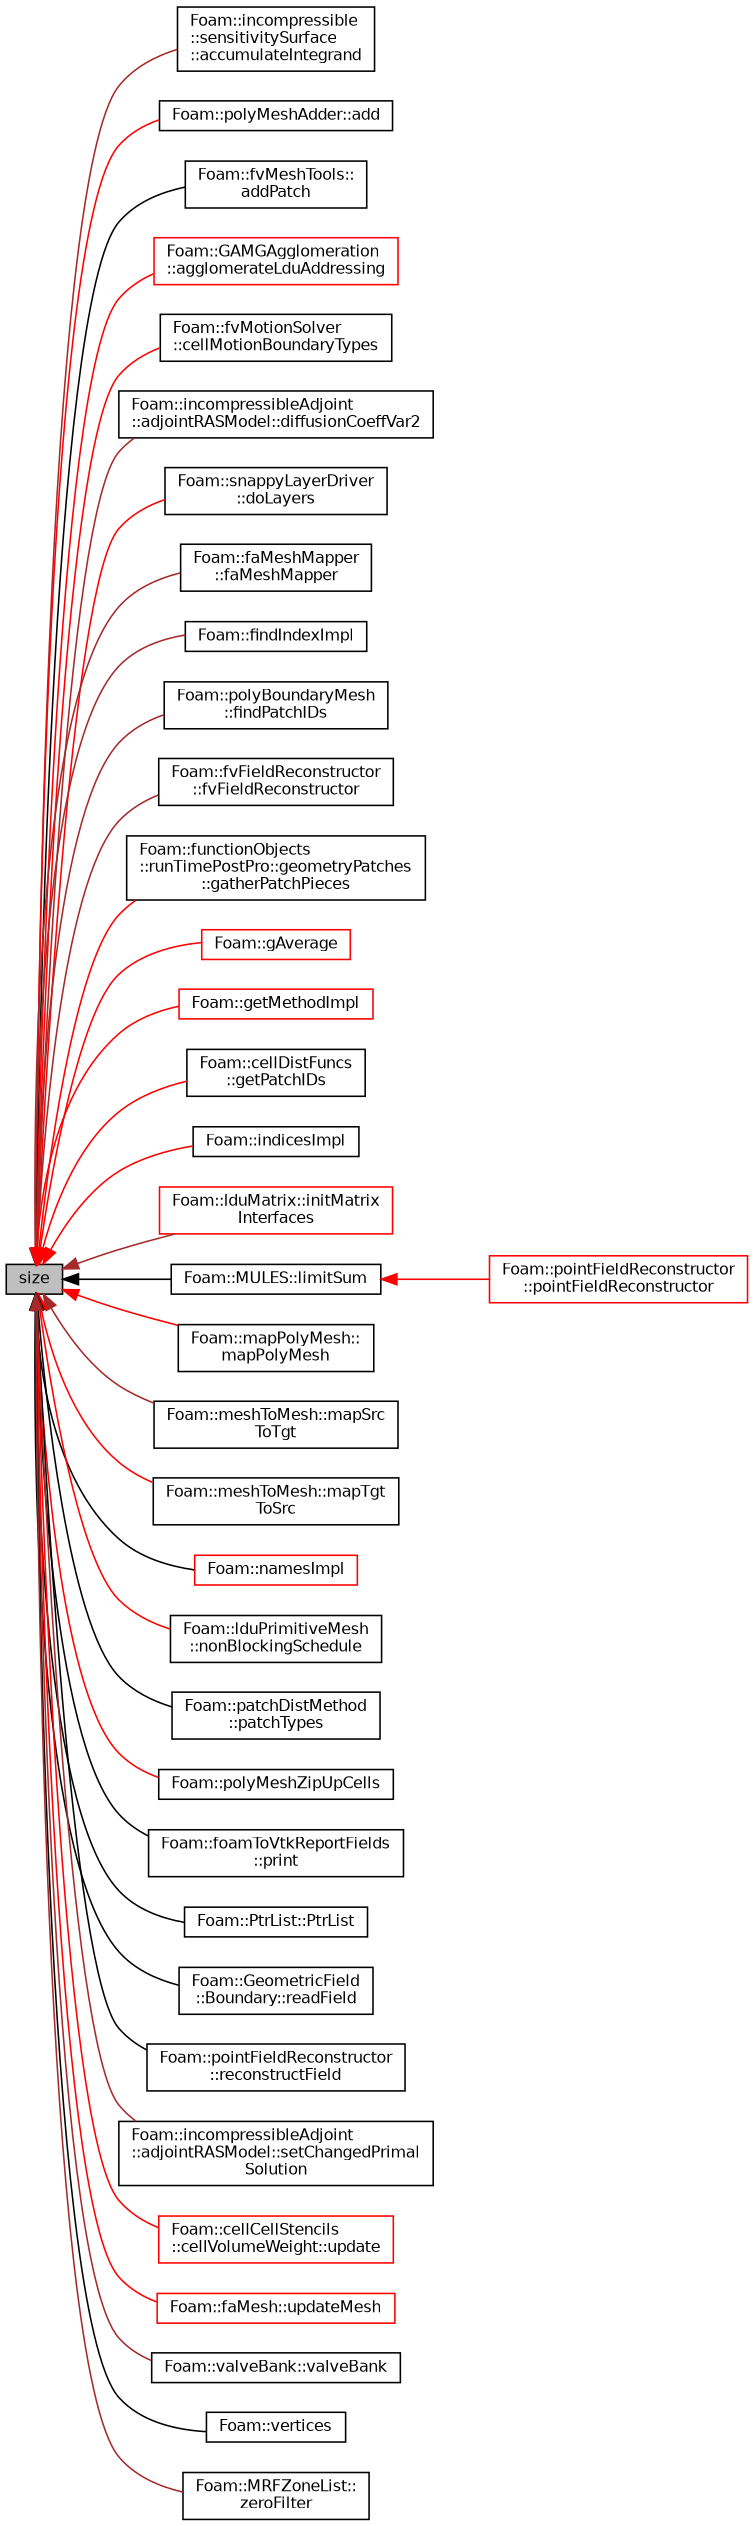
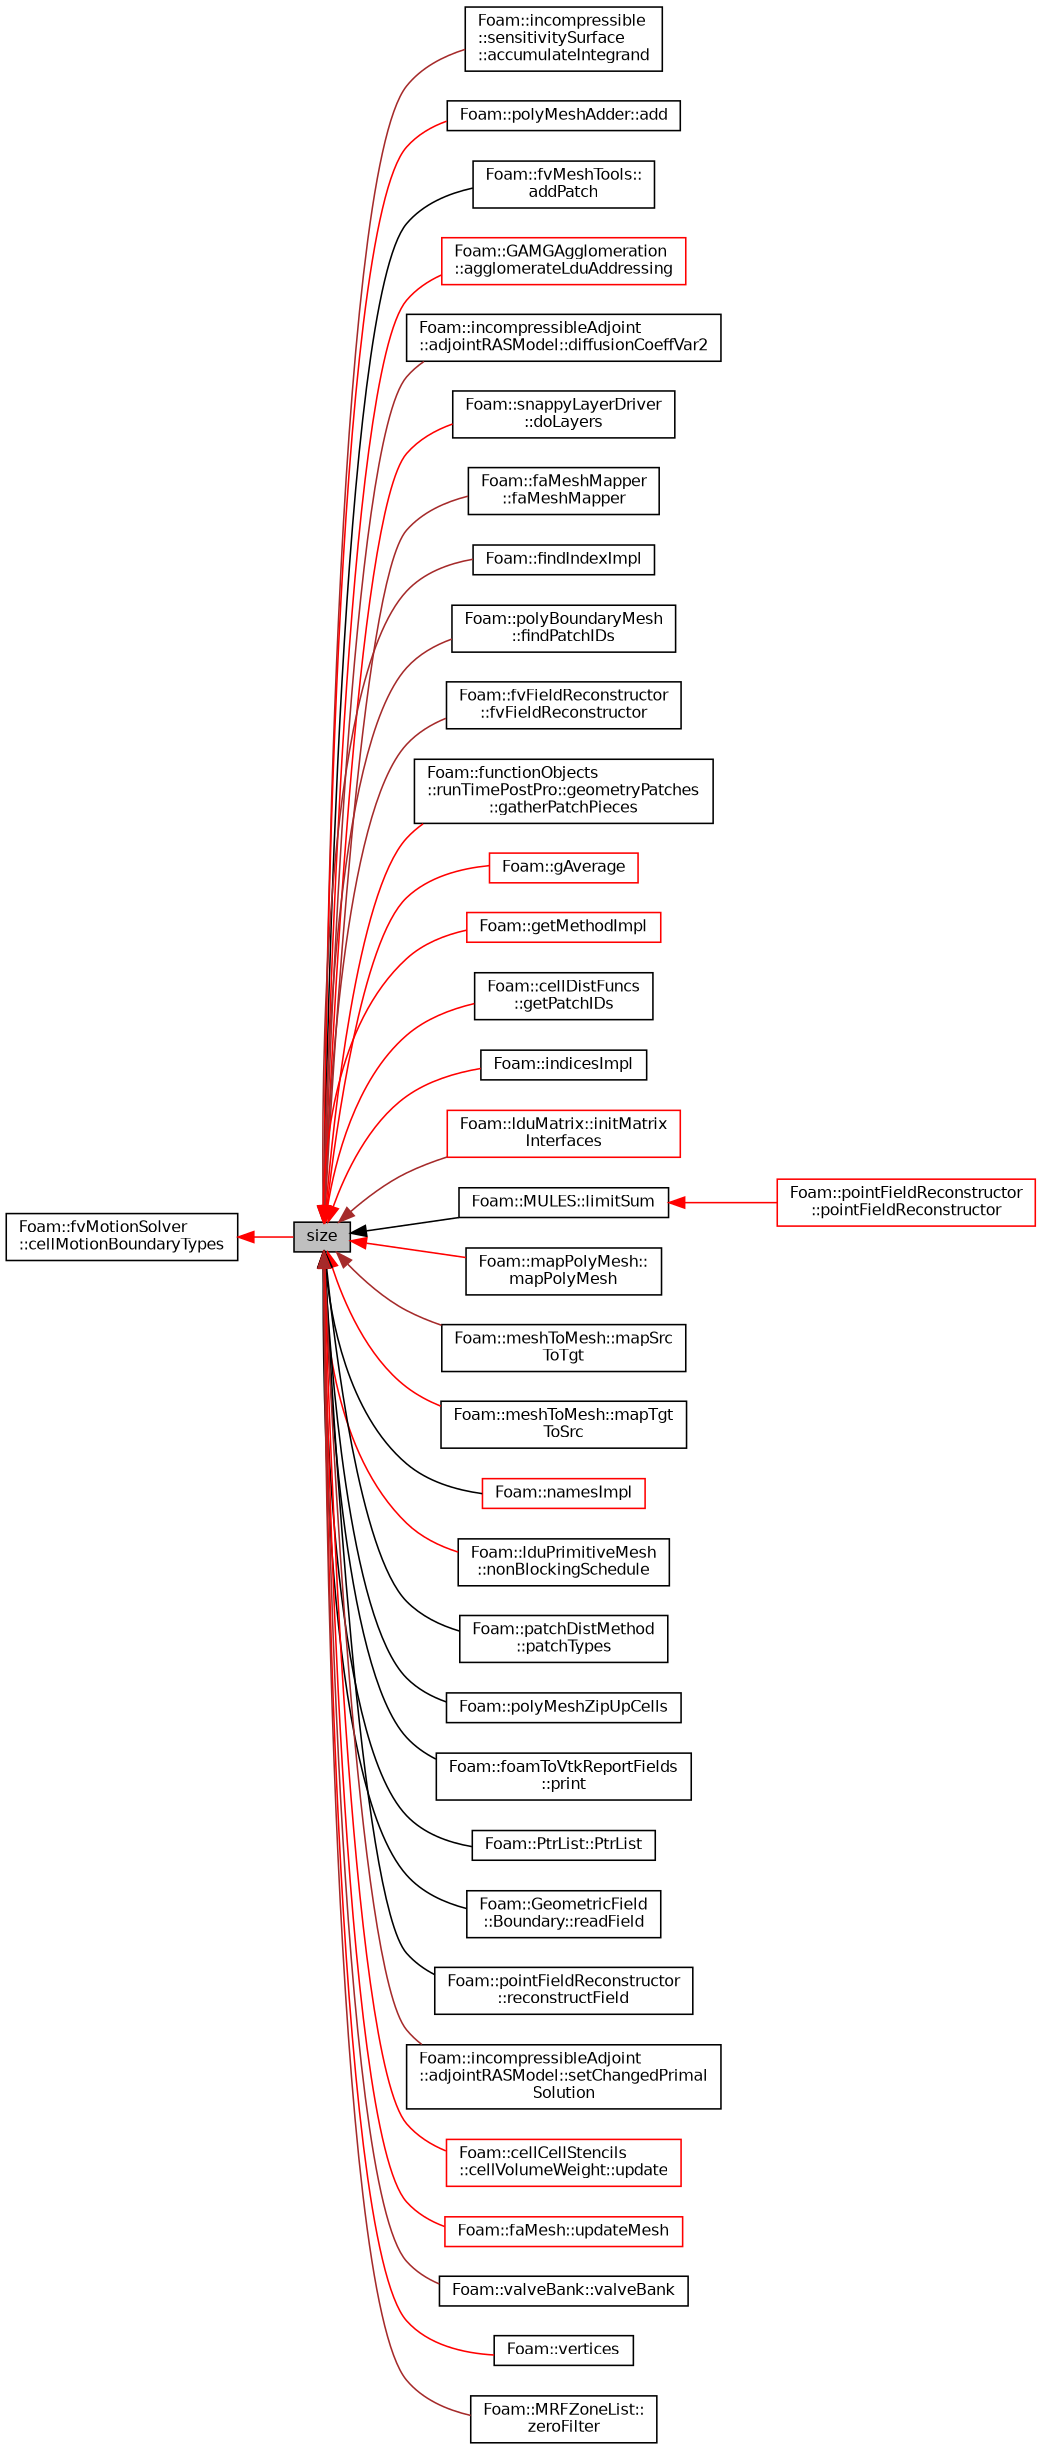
(57, 784) -> (274, 1237)
(69, 1622) -> (360, 1559)
(51, 1906) -> (340, 1846)
